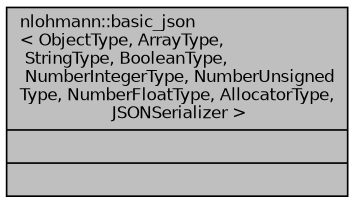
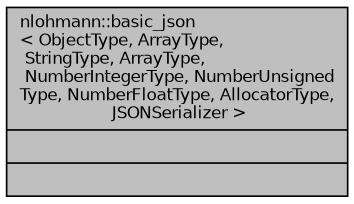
(124, 59) -> (113, 59)
